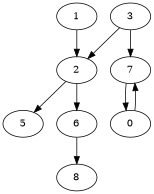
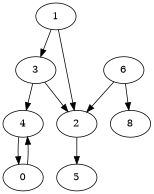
none -> (47, 40)
(131, 70) -> (23, 124)
(77, 93) -> (103, 94)
